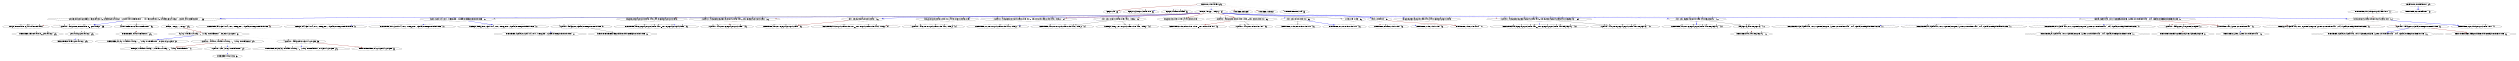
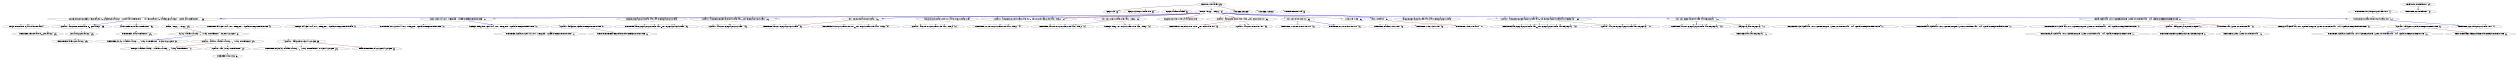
(1226, 8) -> (1226, 8)
